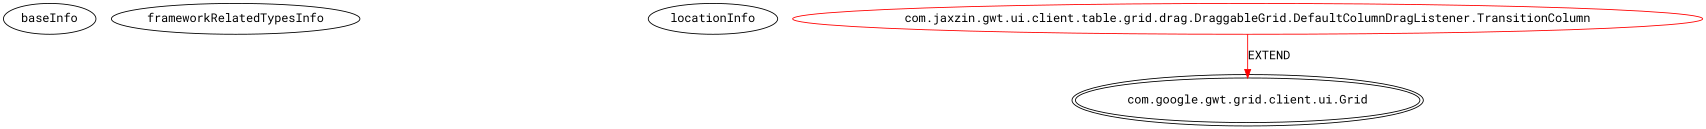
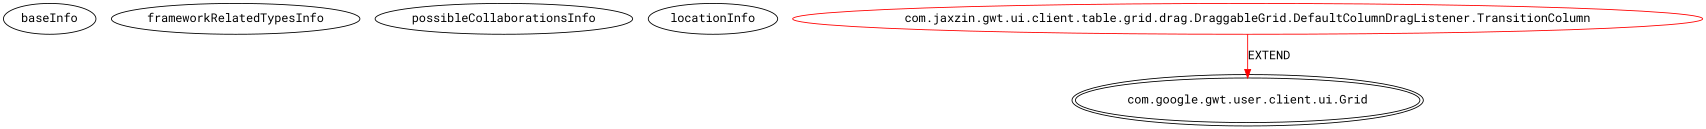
none -> (504, 19)
(1248, 100) -> (1248, 100)
